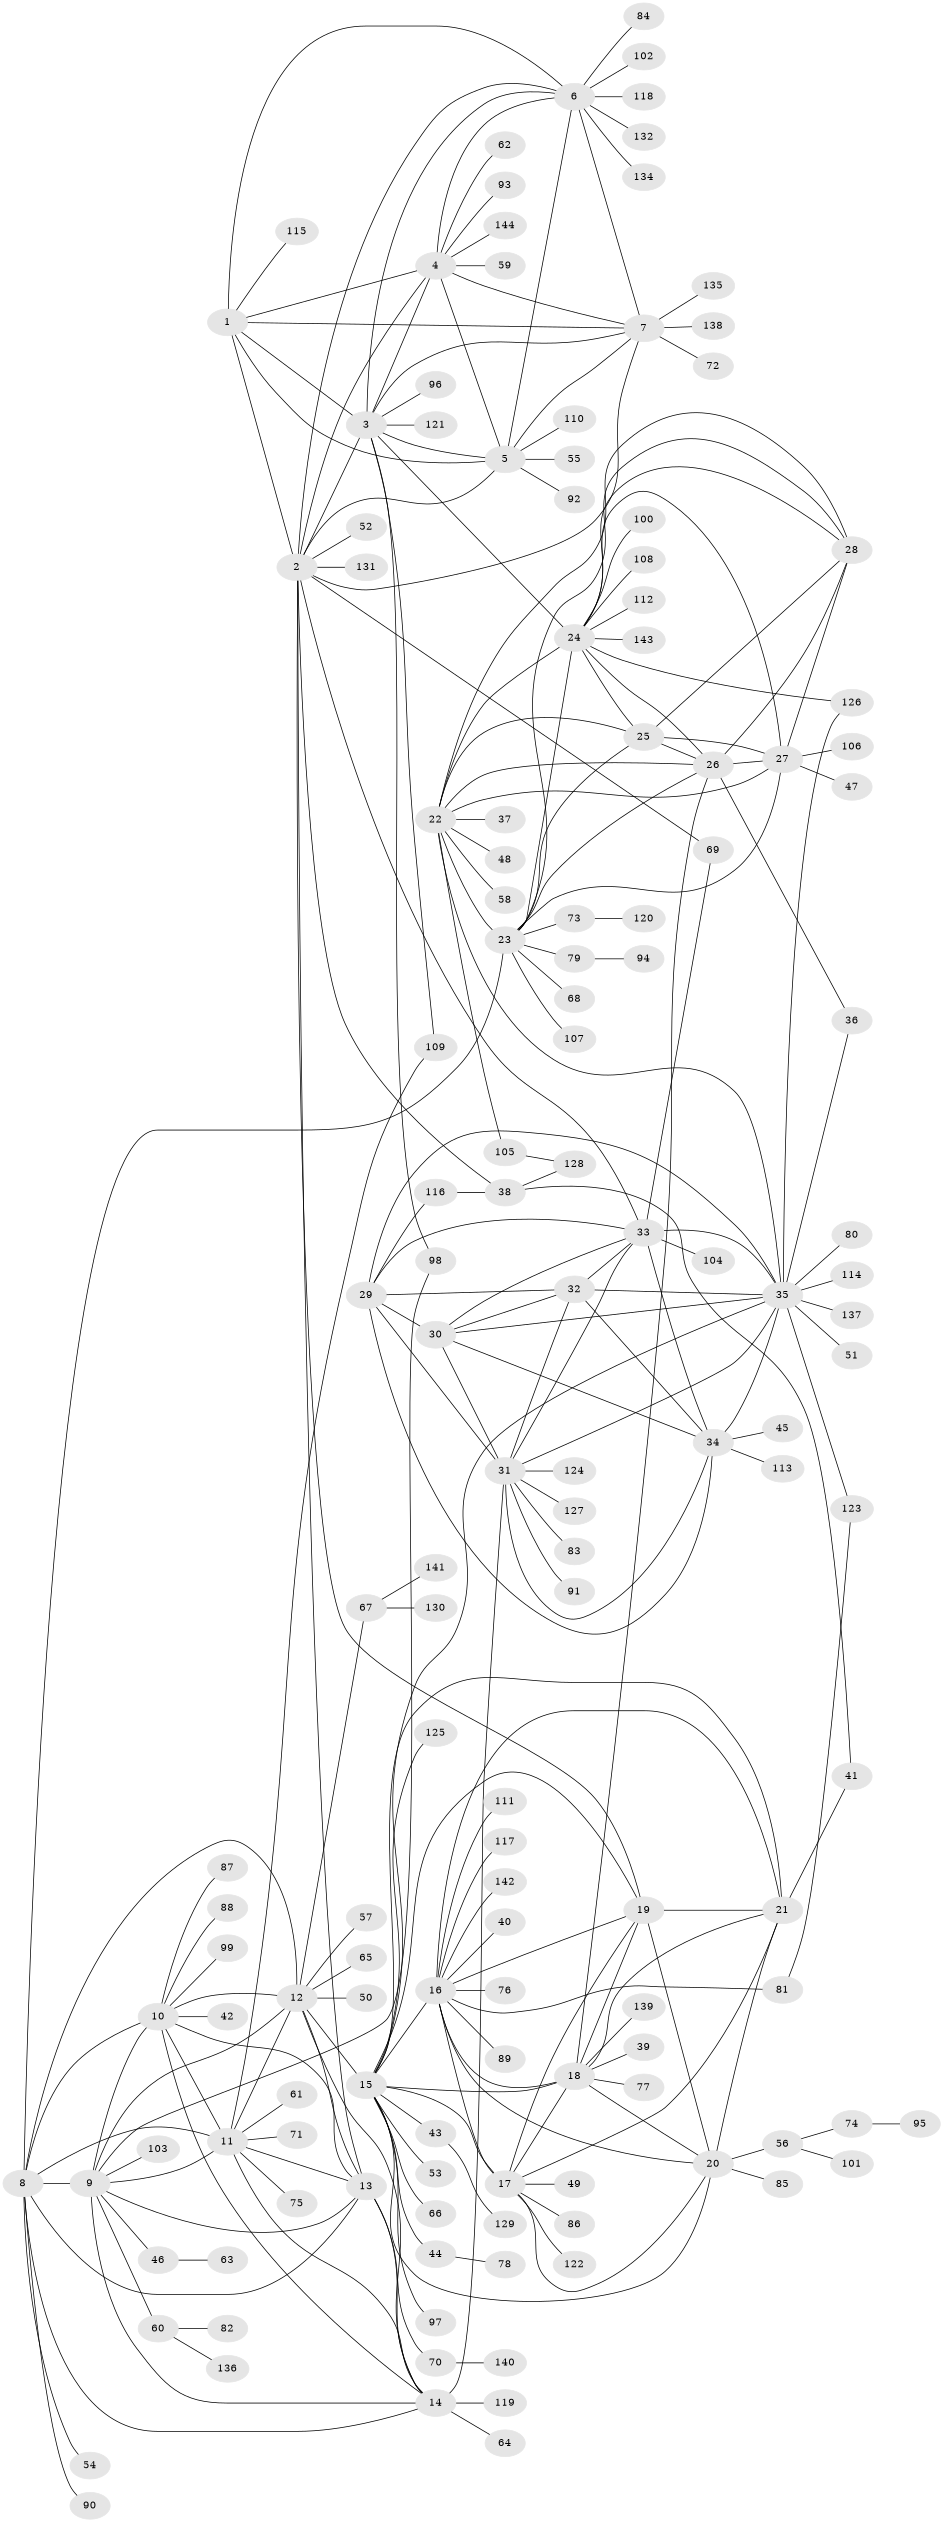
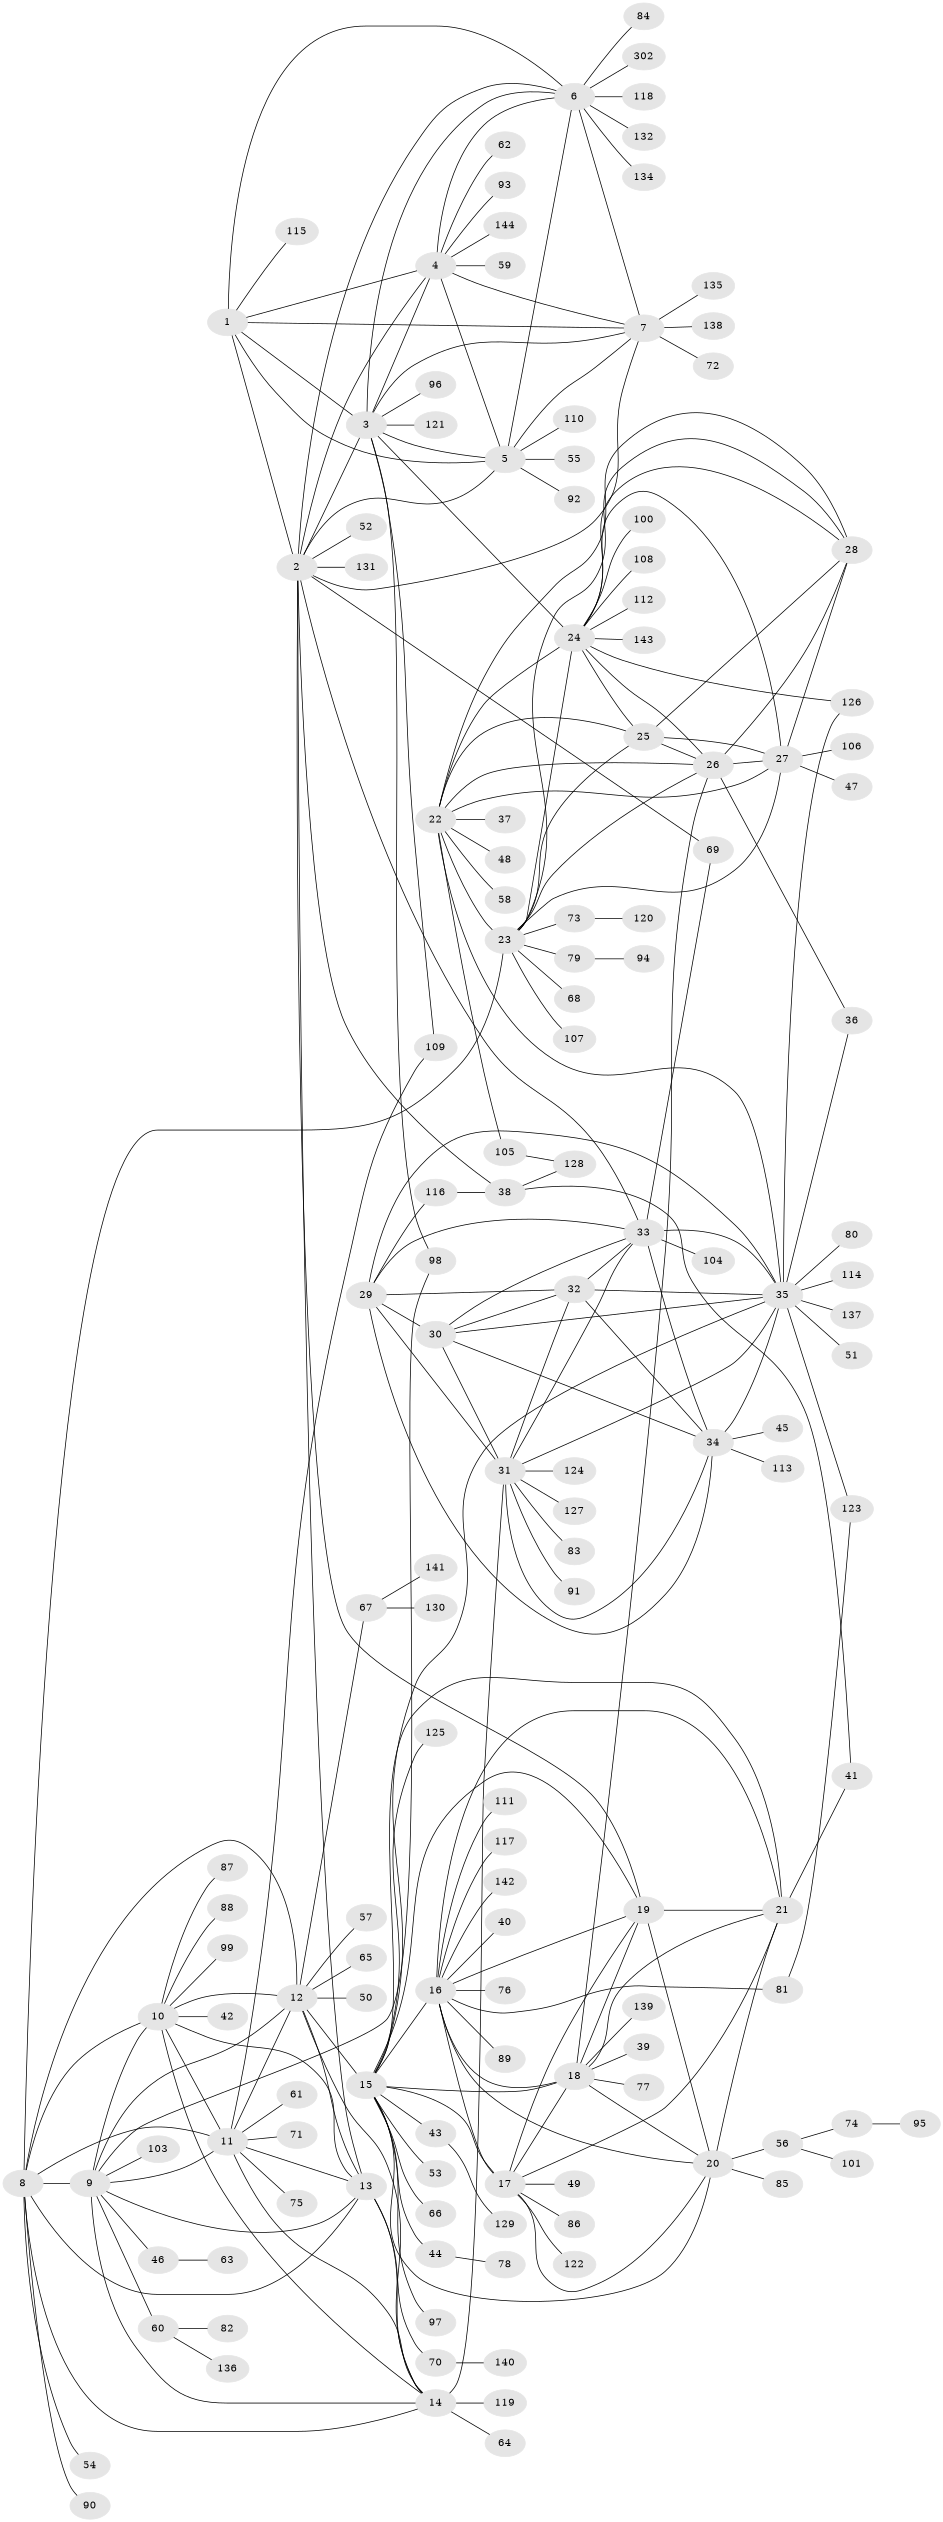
(644, 57) -> (644, 57)
